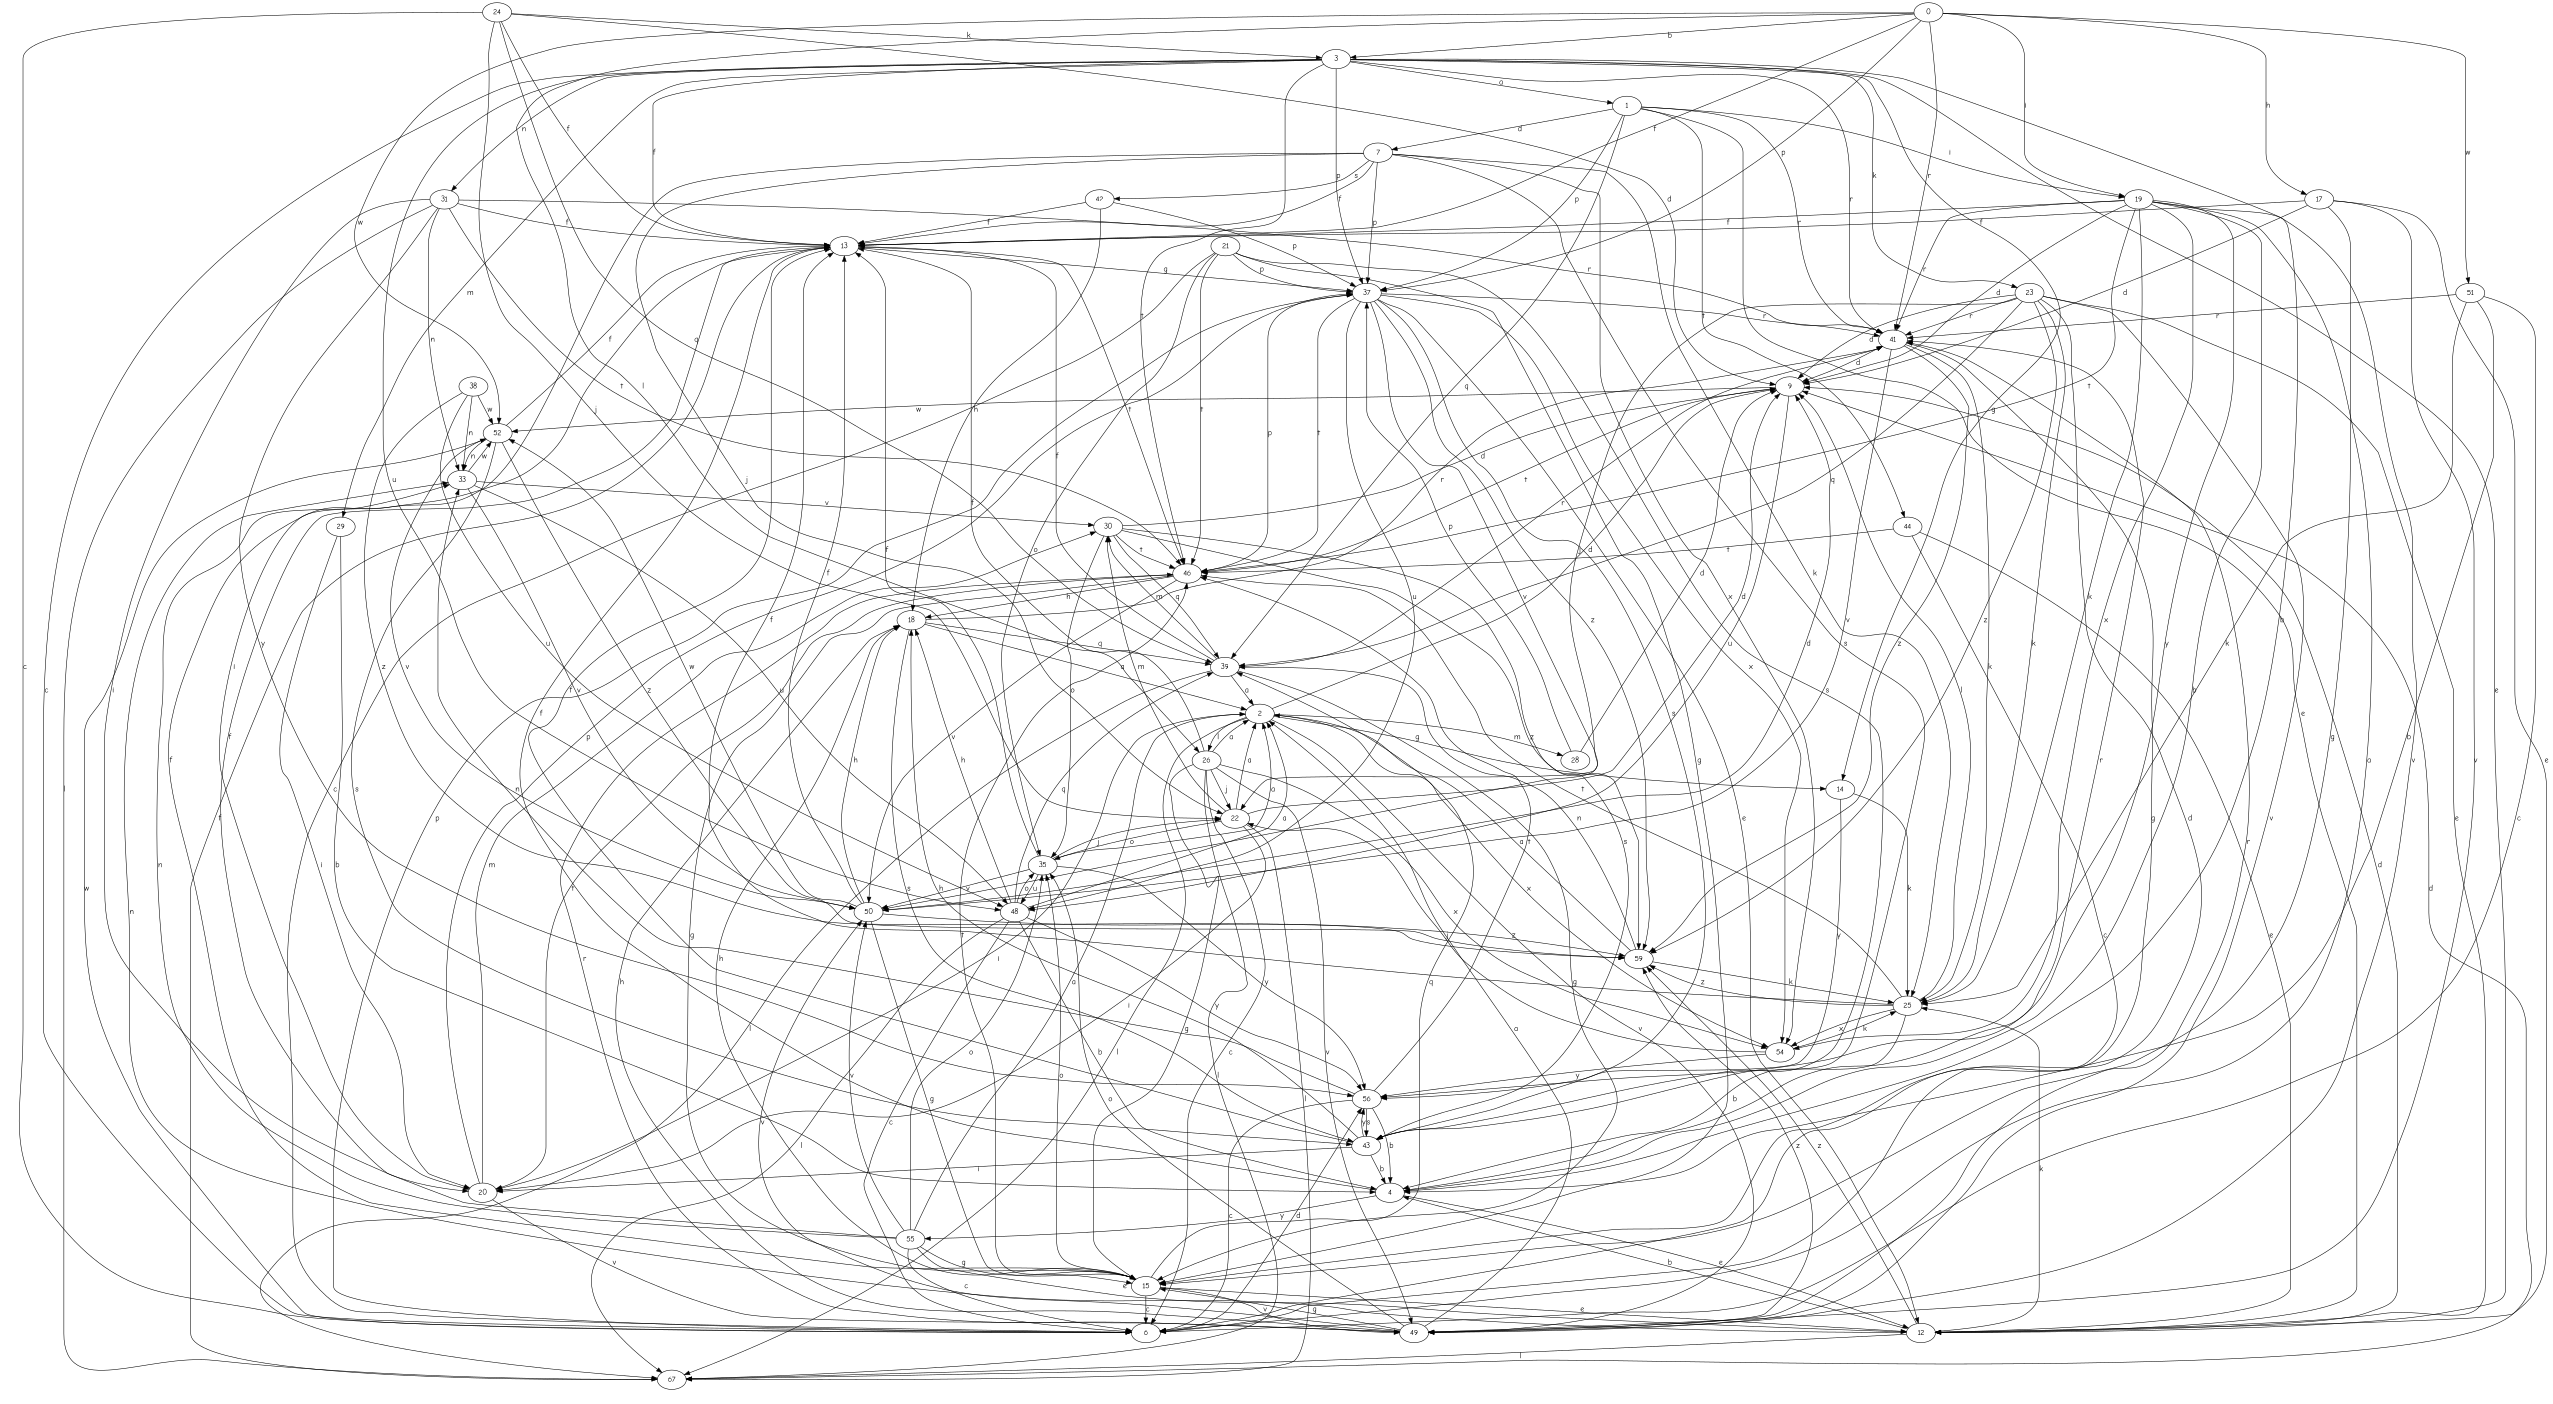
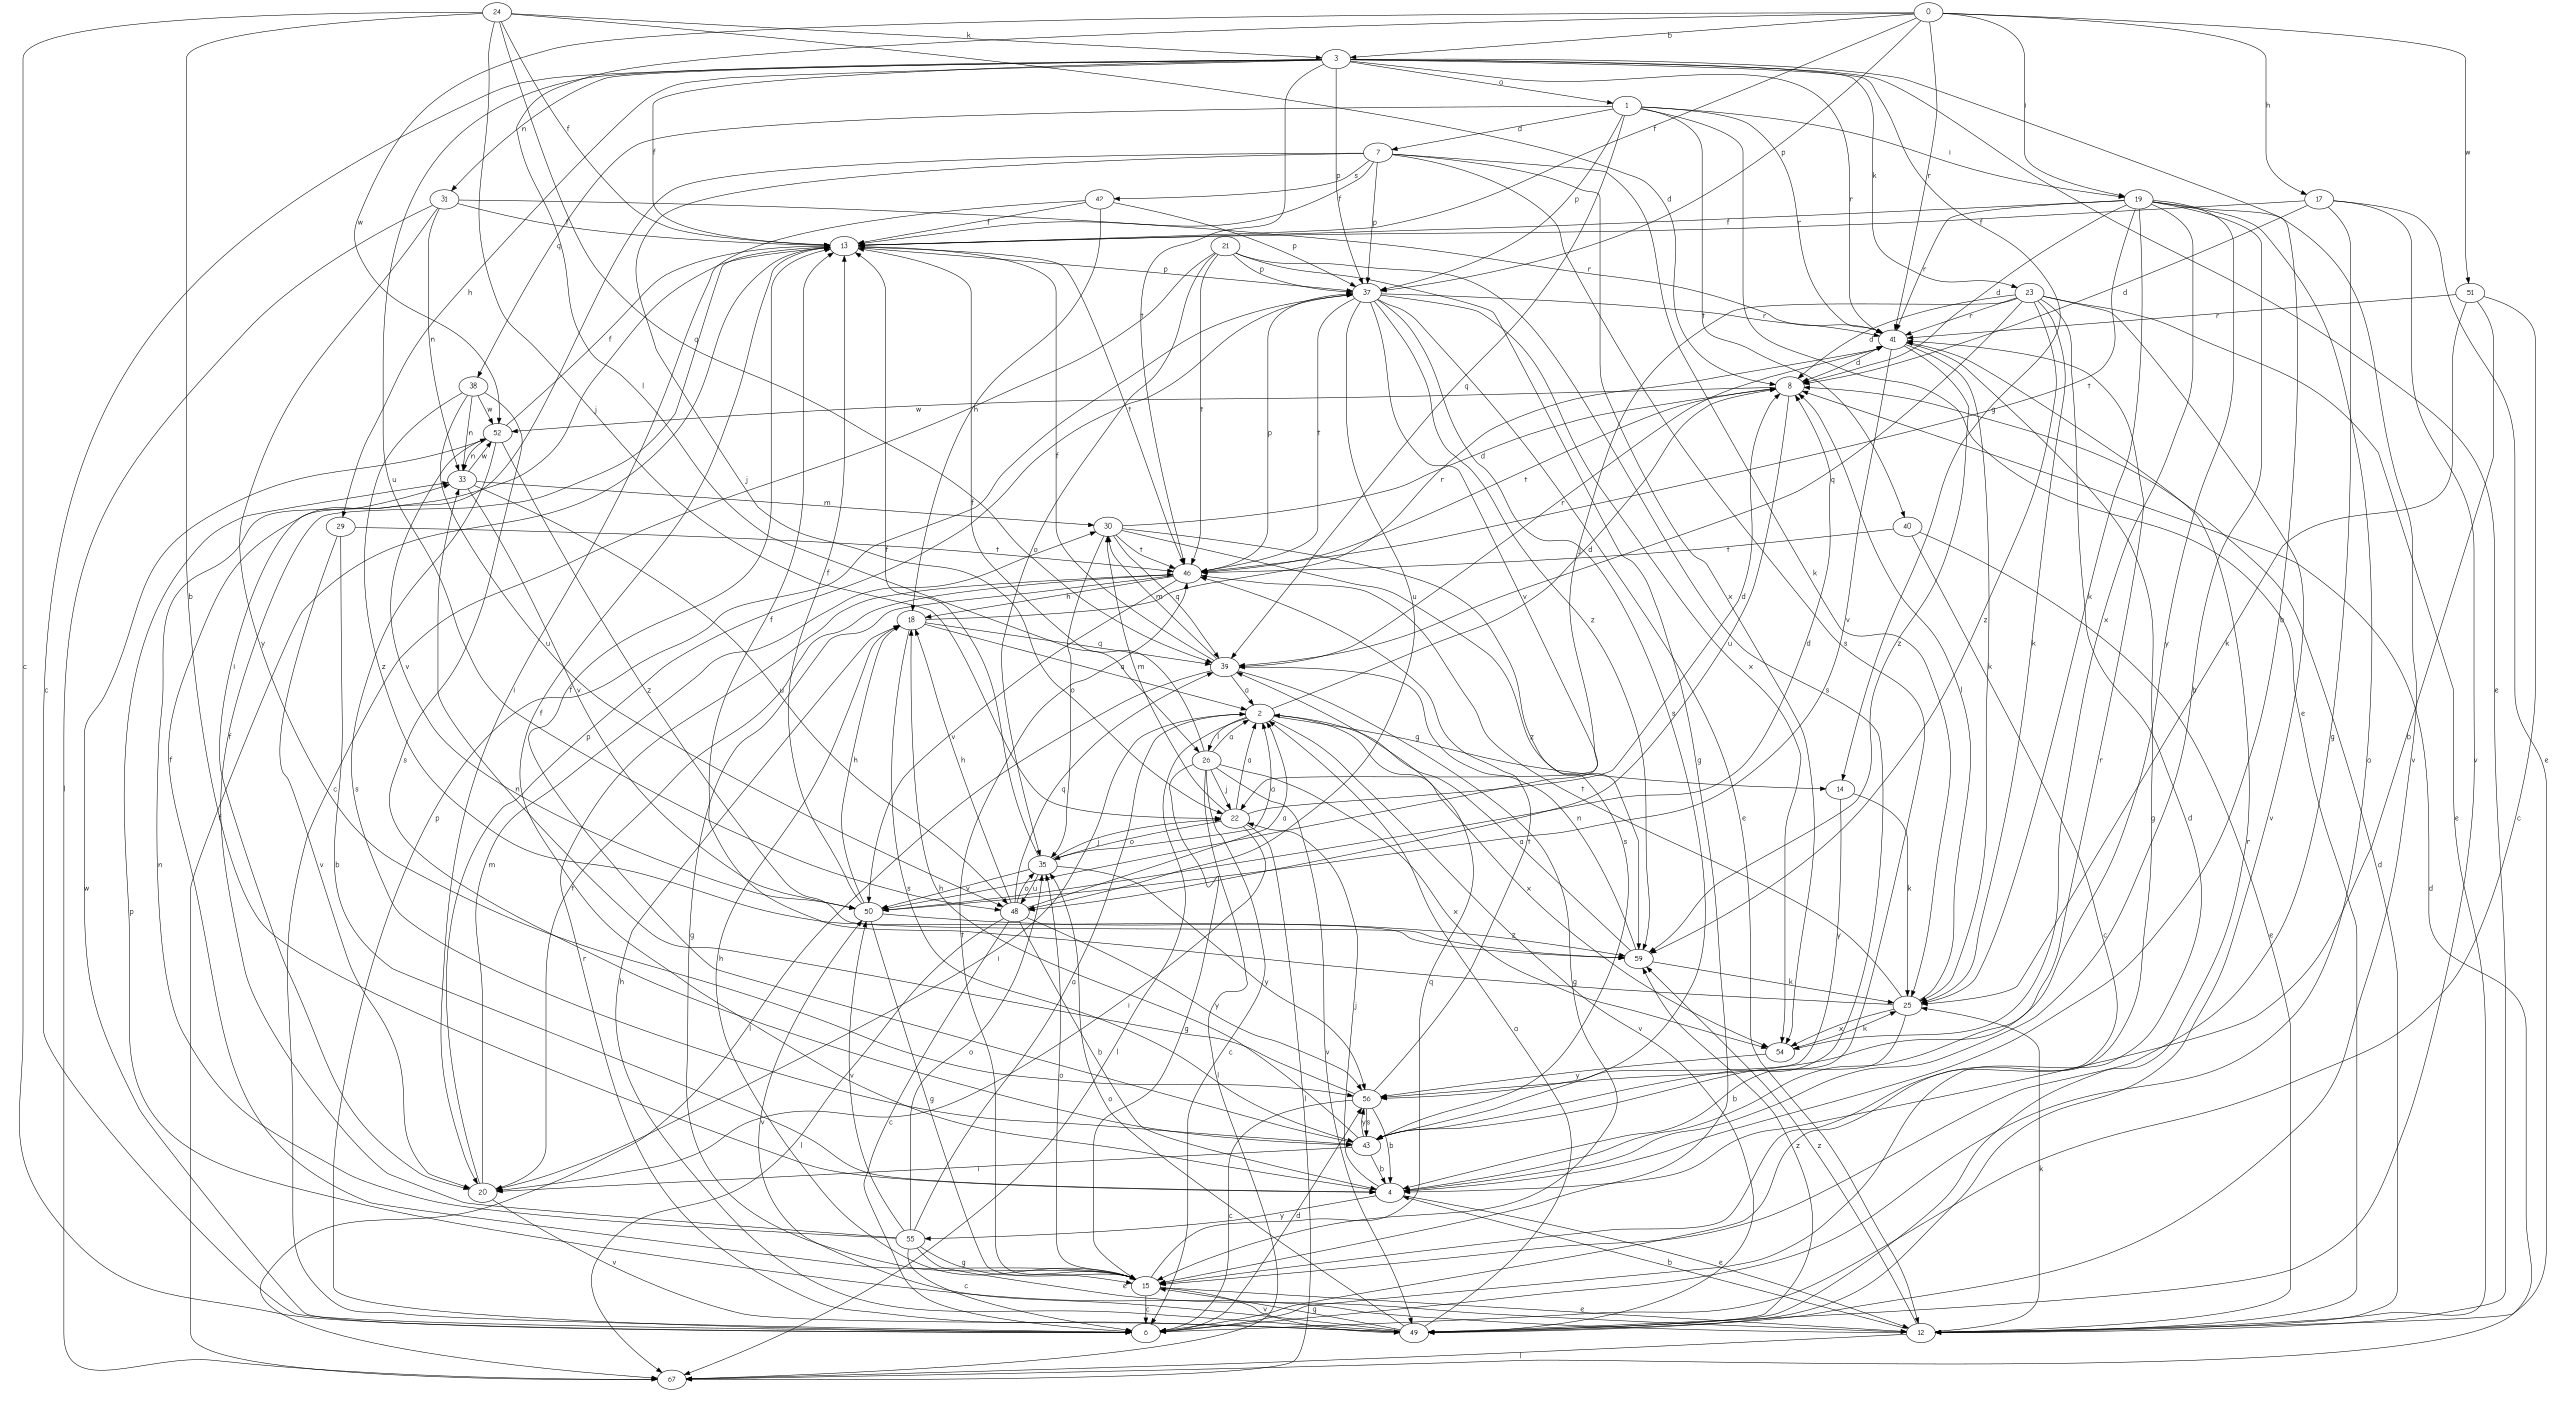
none -> (984, 115)
(1166, 270) -> (1166, 270)
(470, 293) -> (470, 293)
(1790, 386) -> (1790, 386)
(779, 450) -> (762, 539)
(827, 503) -> (827, 503)
(1907, 527) -> (1907, 527)
(689, 676) -> none
(105, 729) -> (596, 540)
(1575, 761) -> none
(322, 865) -> (322, 865)
(132, 912) -> (132, 912)
none -> (257, 916)
none -> (589, 953)
(1496, 985) -> (1355, 985)
(1729, 992) -> none
